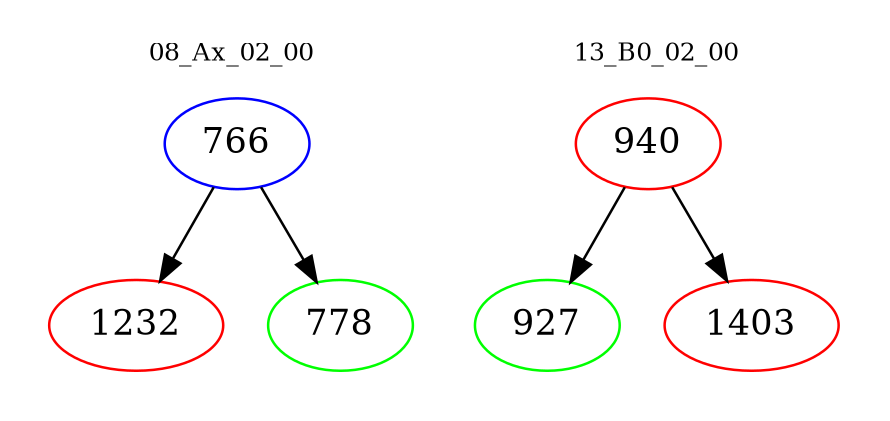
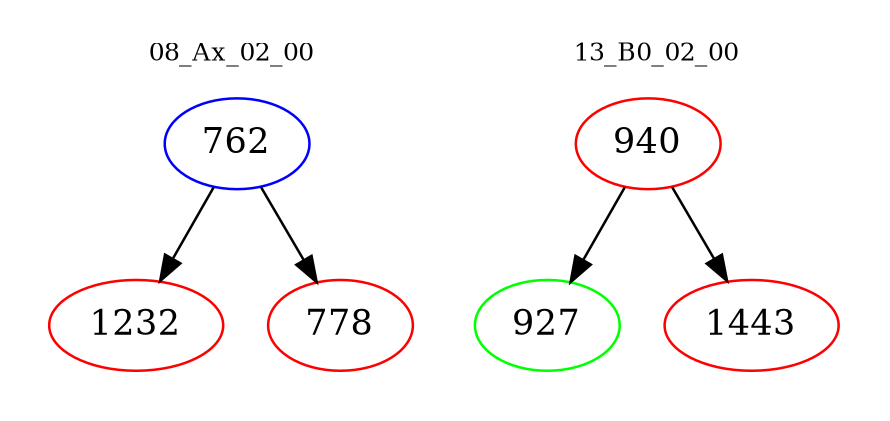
(237, 144) -> (237, 144)
(340, 325) -> (340, 325)
(752, 325) -> (752, 325)
